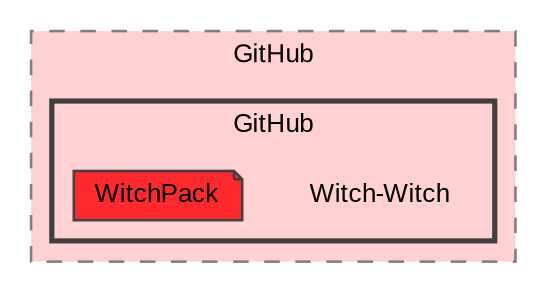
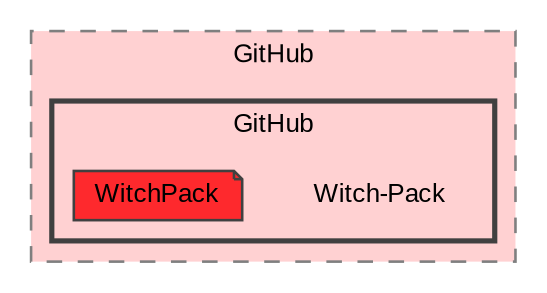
(381, 196) -> (381, 196)
